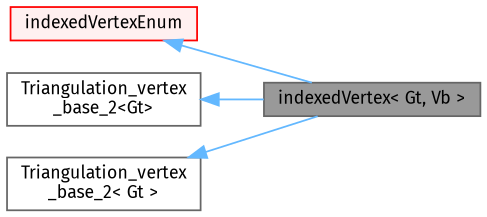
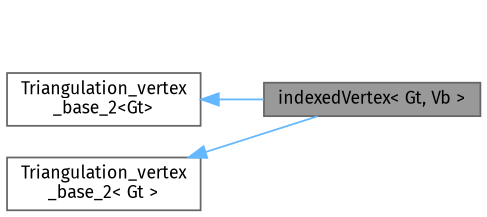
(104, 24) -> none
